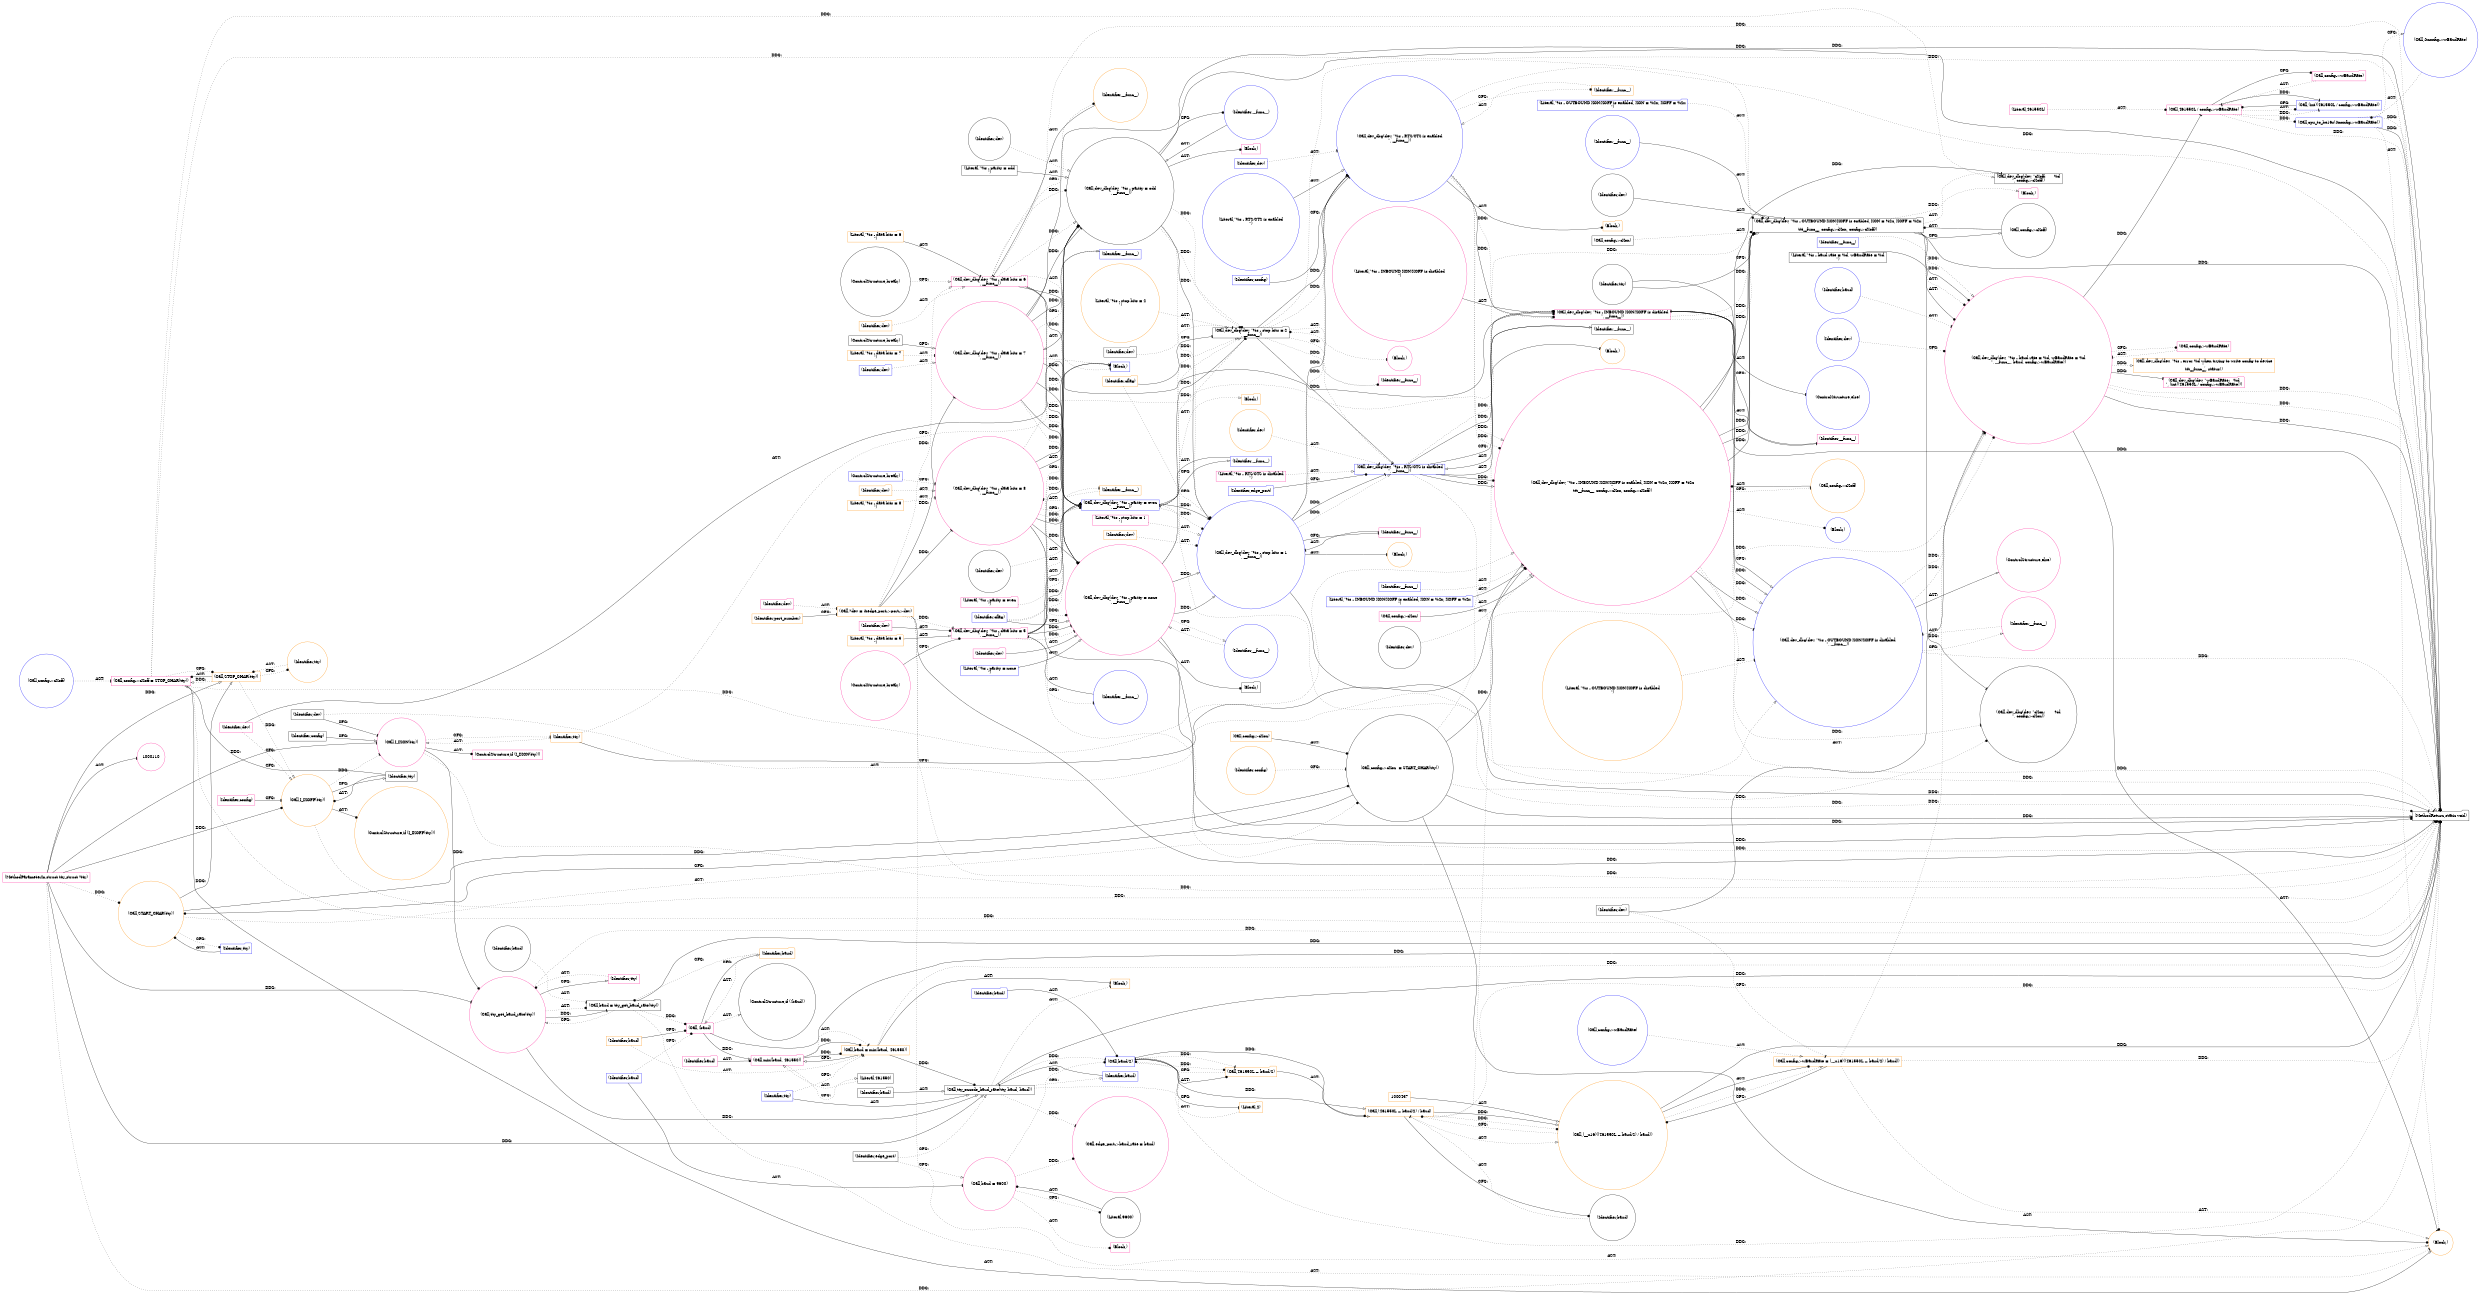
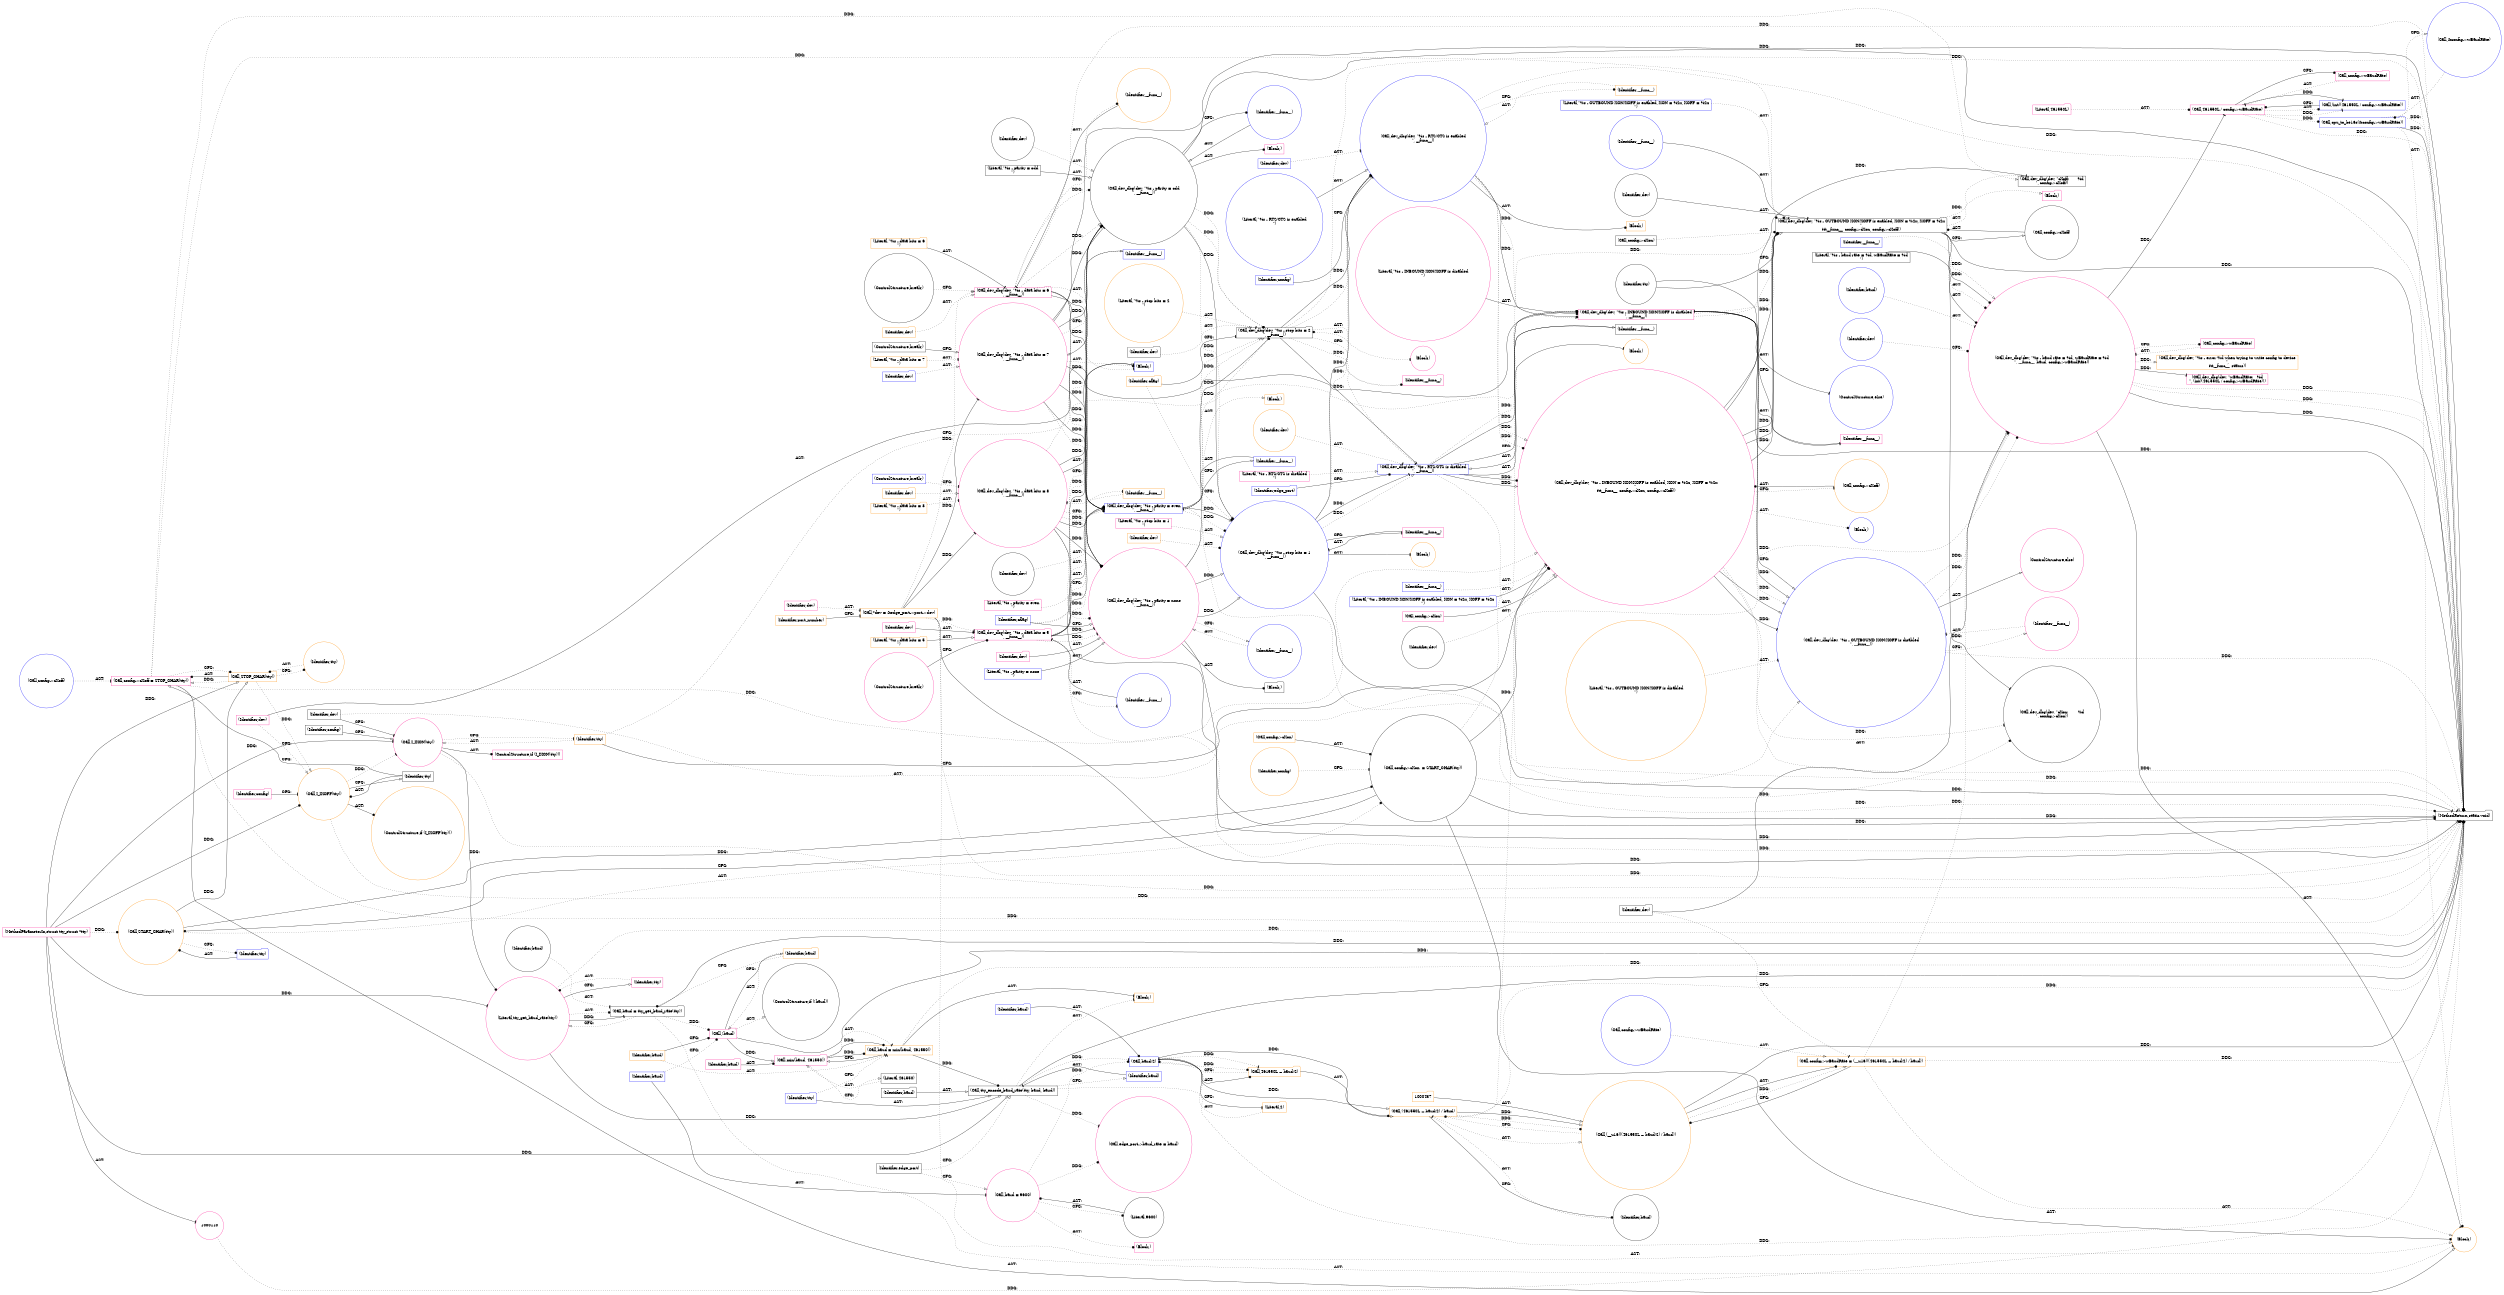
(508, 1015) -> (528, 1018)
(1249, 1290) -> (1435, 1289)
